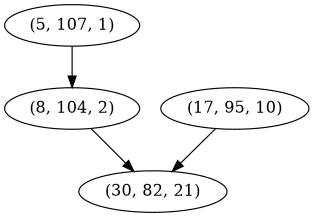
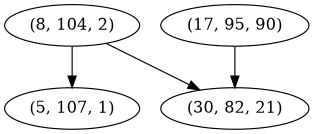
(72, 61) -> (72, 61)
(235, 108) -> (235, 25)
